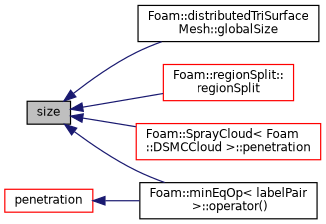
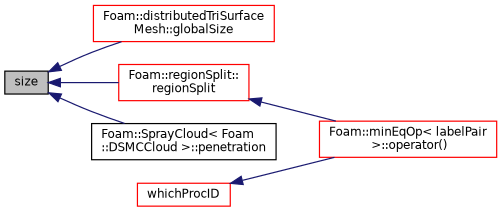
(228, 24) -> (184, 24)
(228, 142) -> (184, 142)
(118, 161) -> (298, 112)
(49, 201) -> (184, 195)
(228, 201) -> (408, 139)
